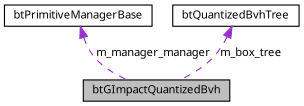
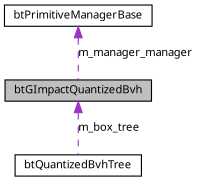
(208, 63) -> (78, 134)
